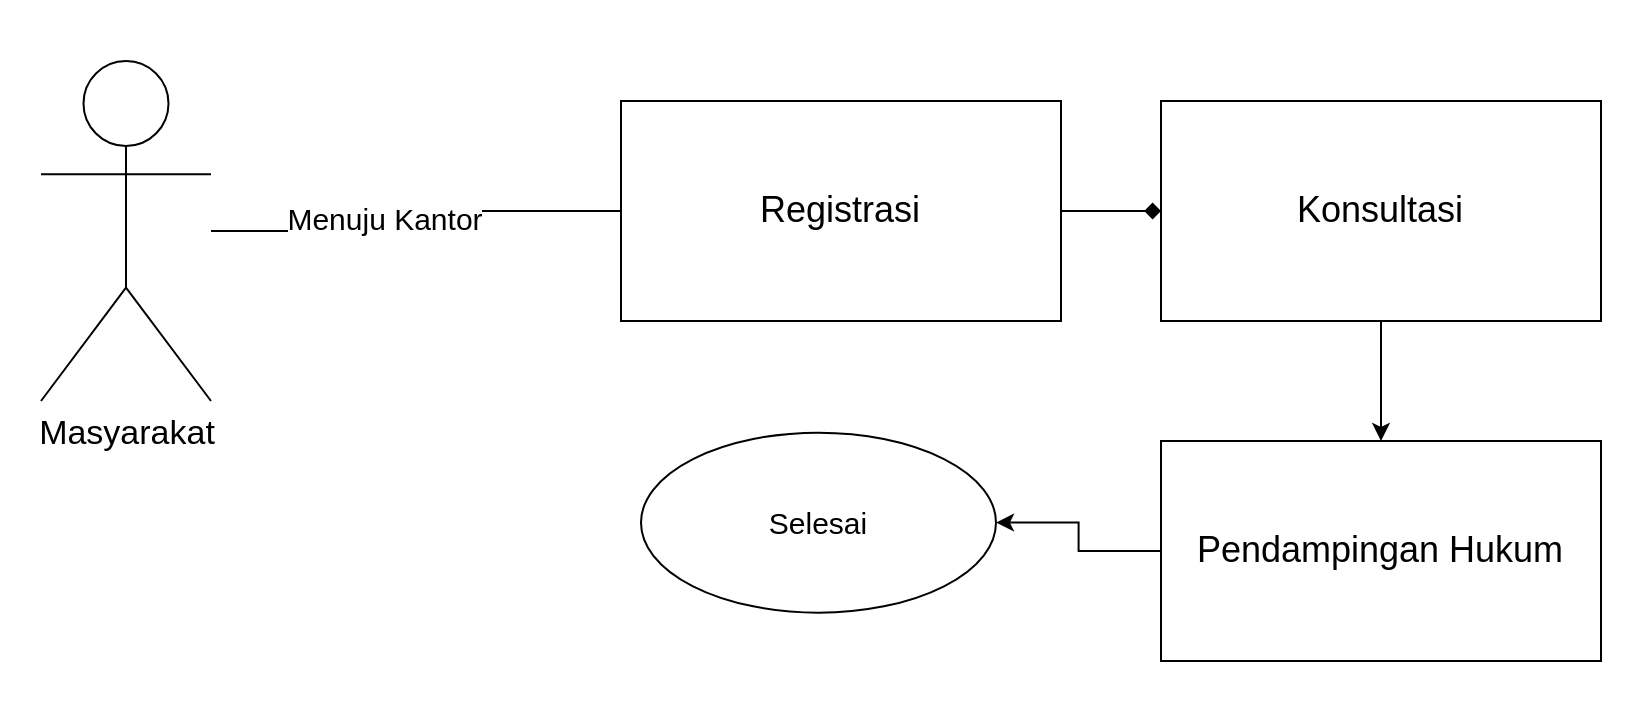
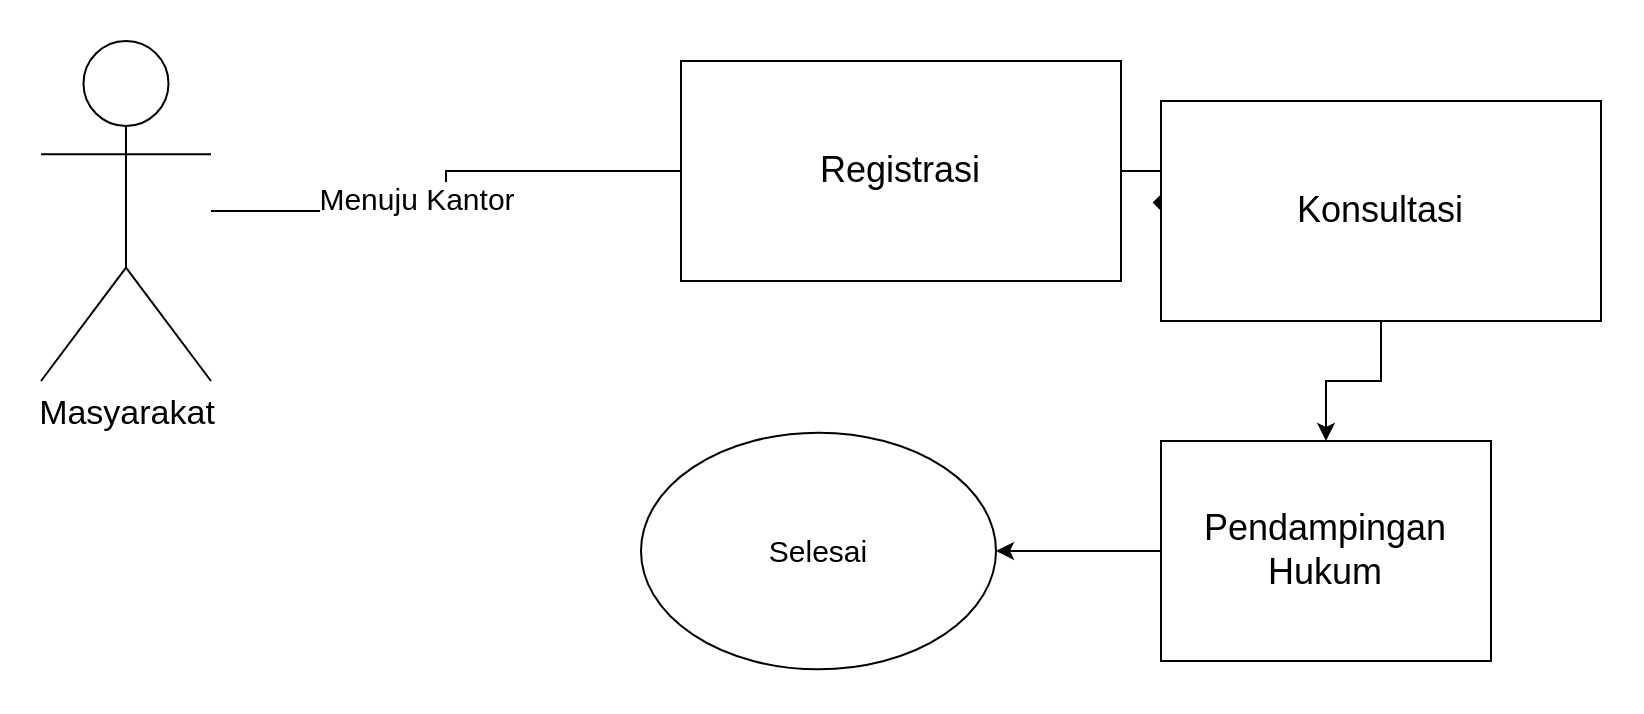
(841, 211) -> (901, 171)
(126, 231) -> (126, 211)
(819, 523) -> (819, 551)
(1381, 551) -> (1326, 551)
